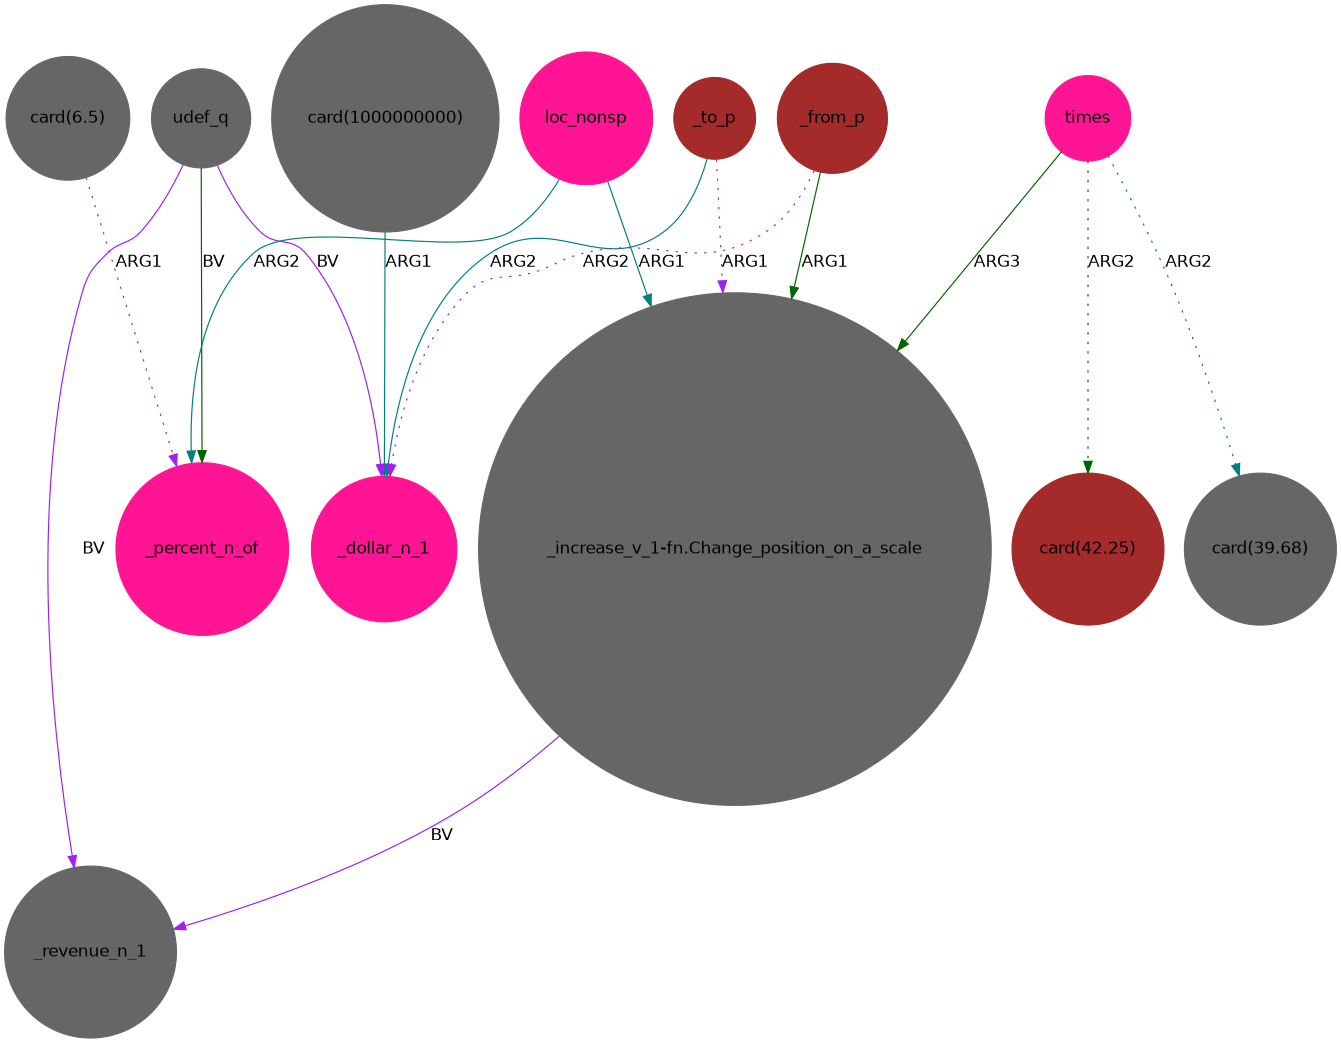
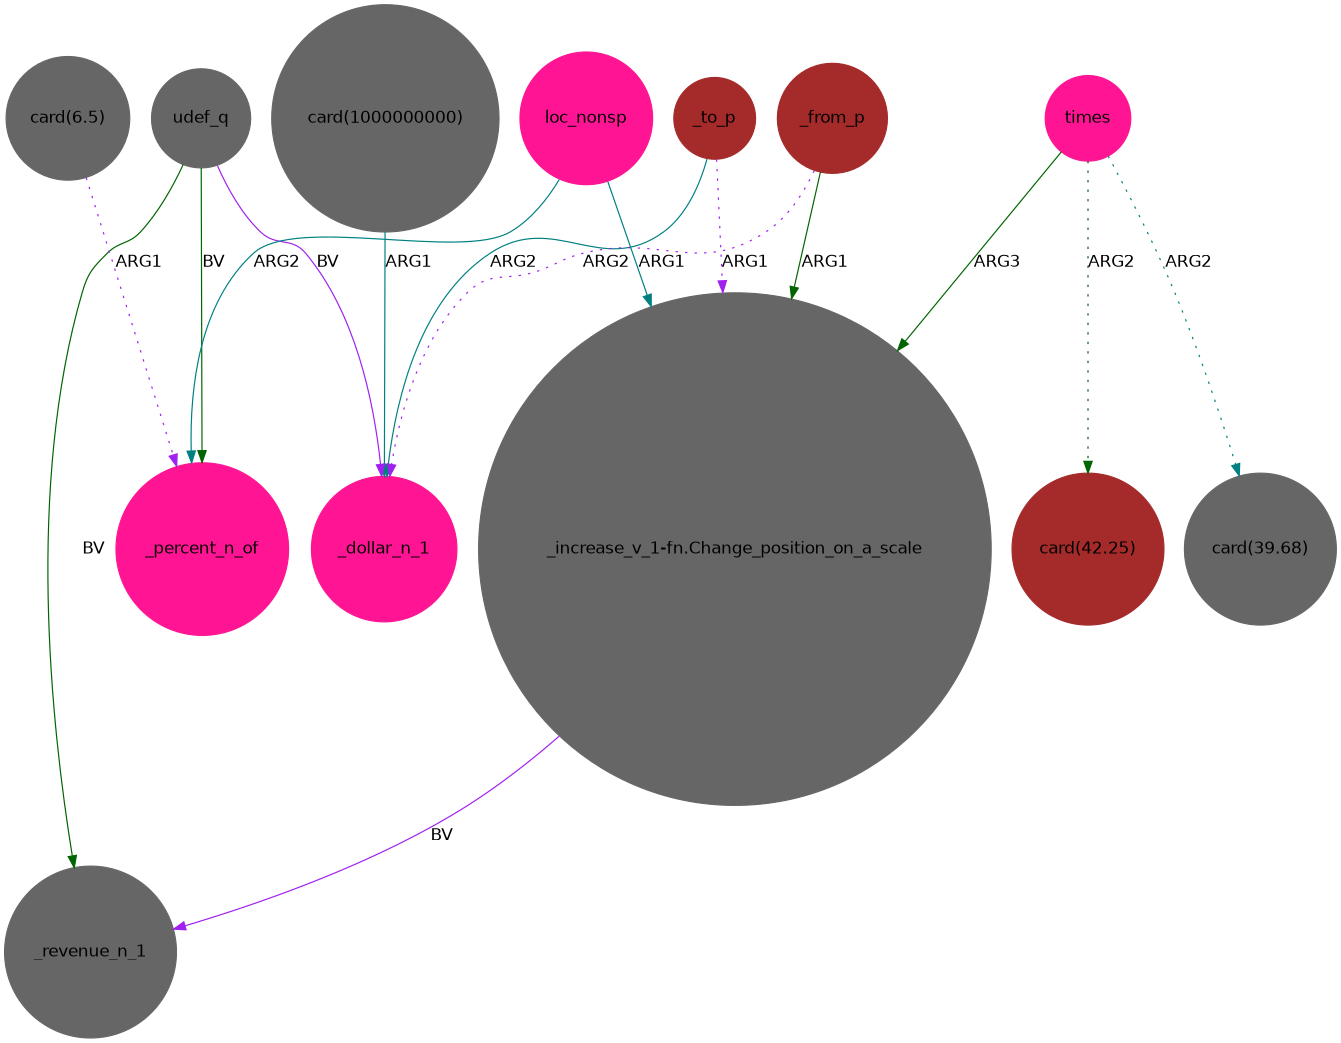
(51, 490) -> (51, 490)
